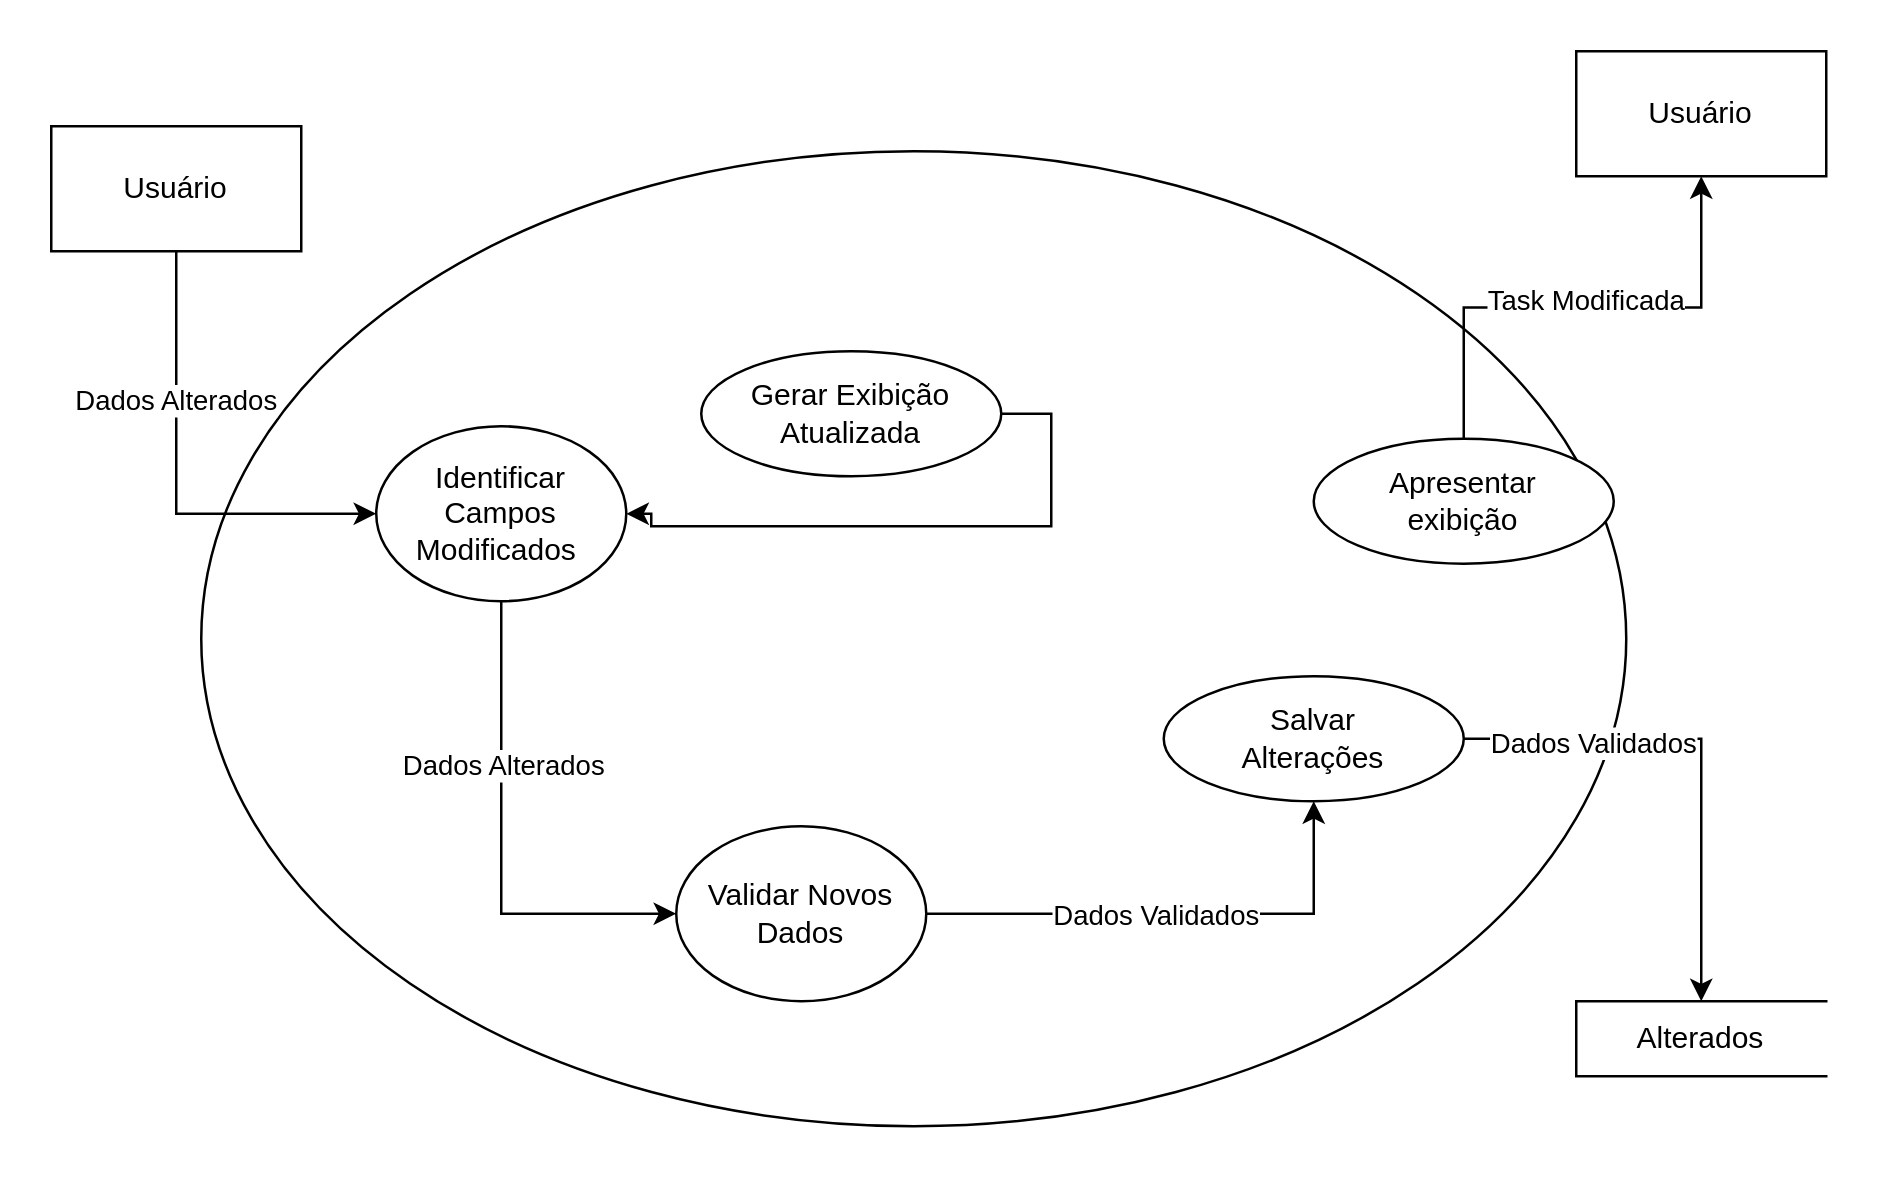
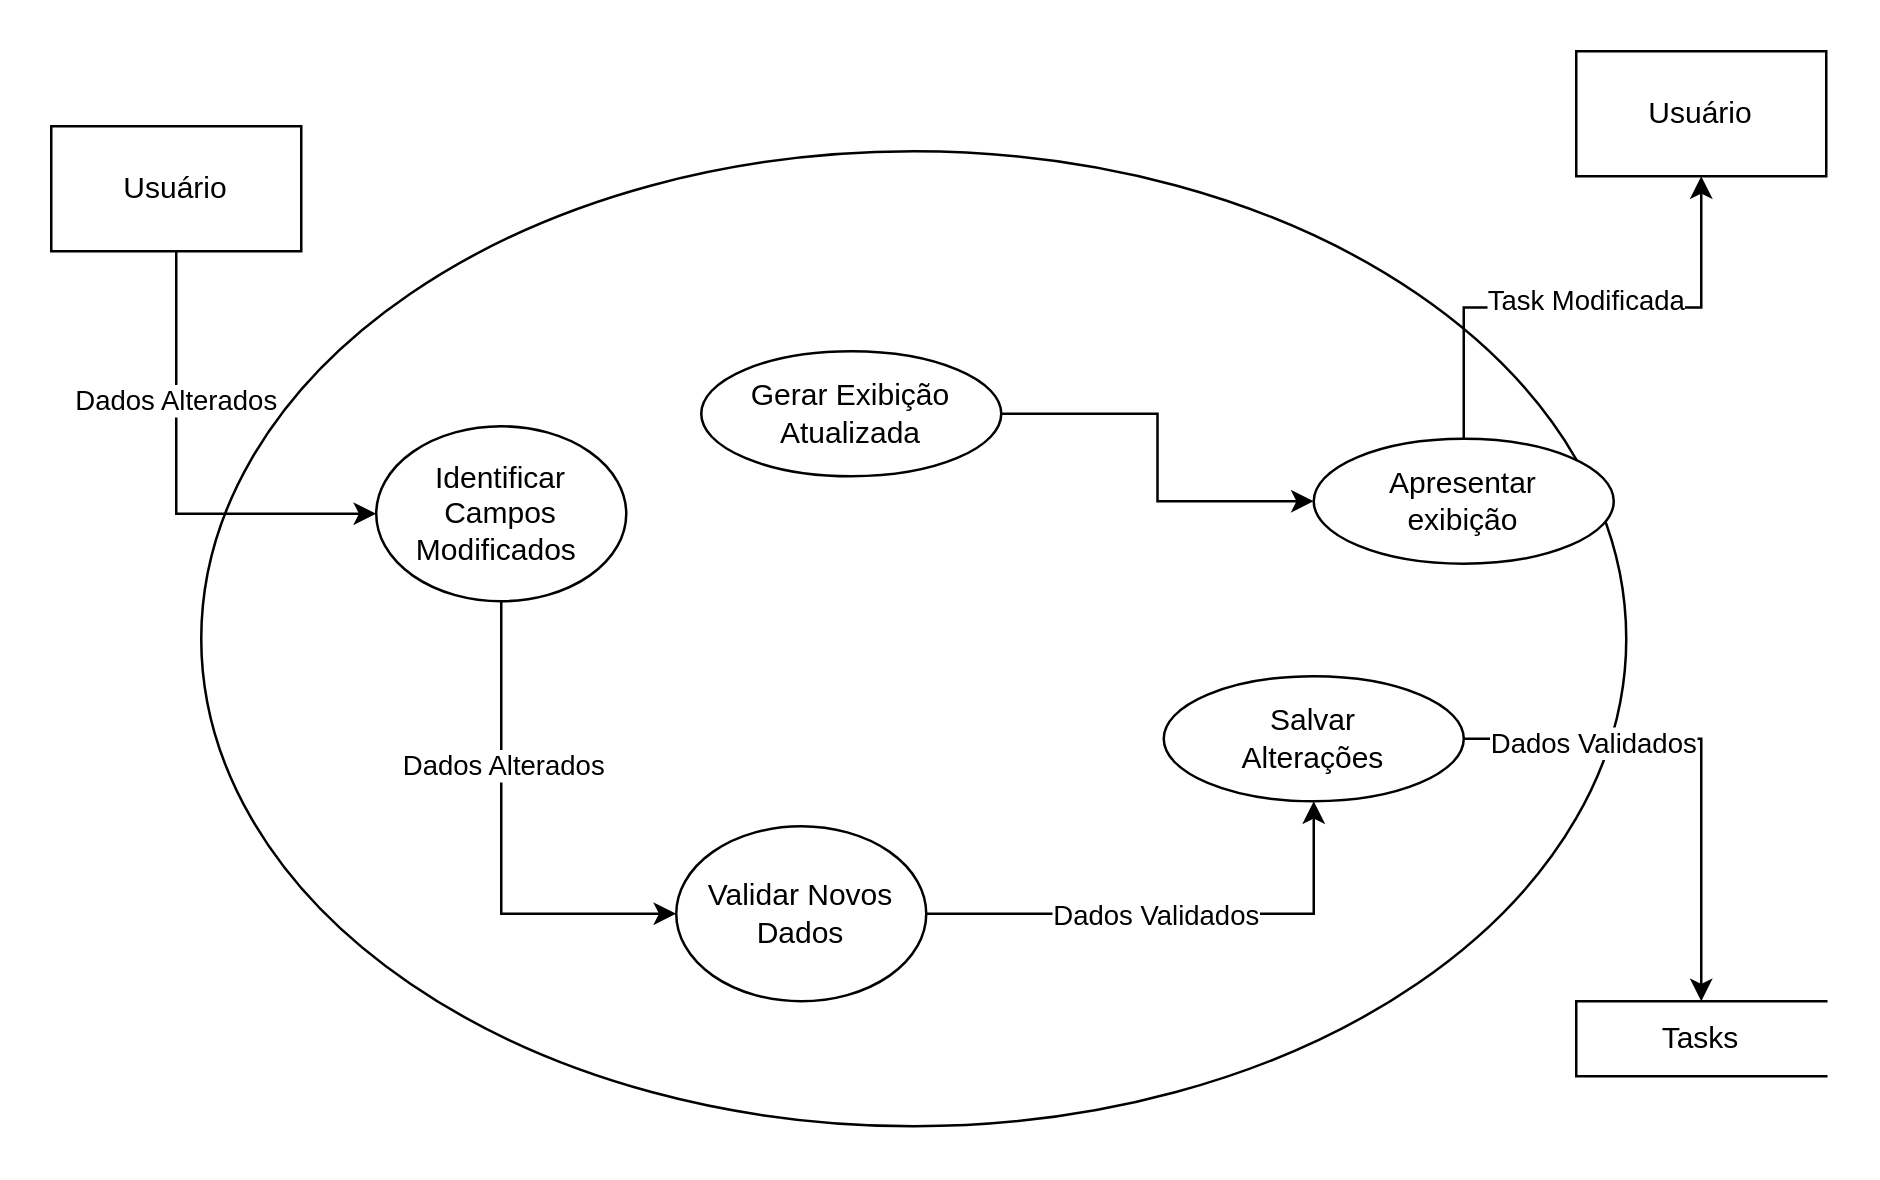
(898, 526) -> (1158, 473)
(1701, 1039) -> (1701, 1039)
